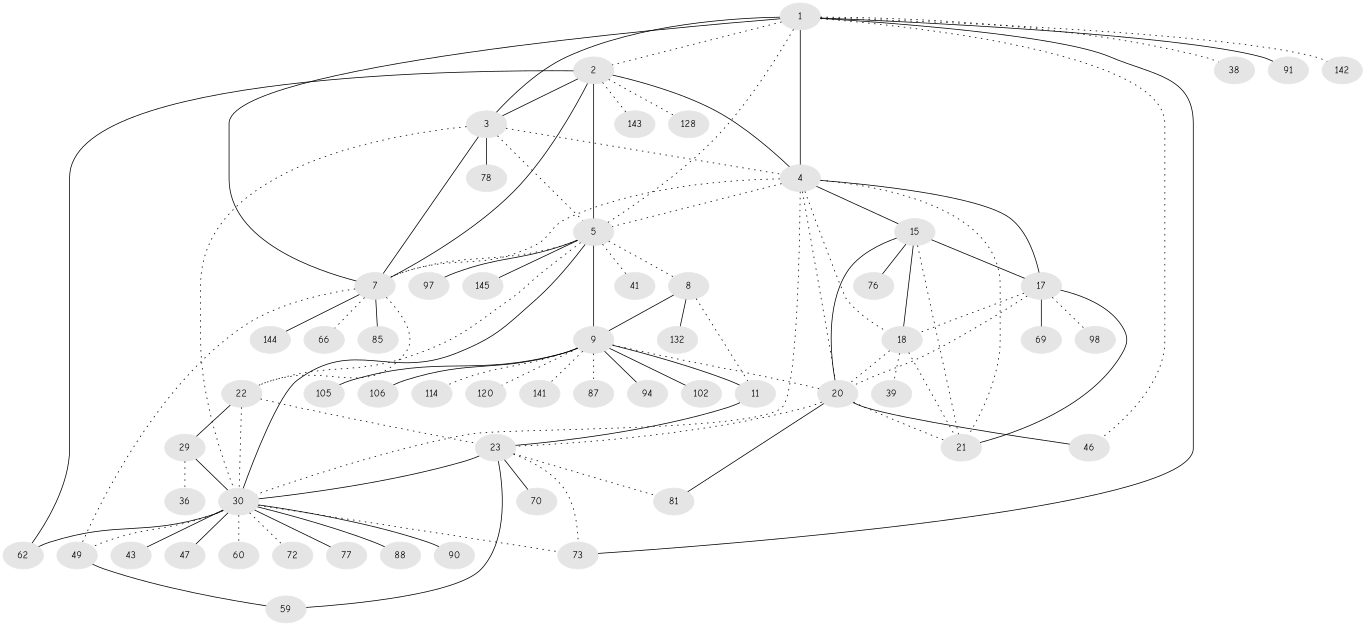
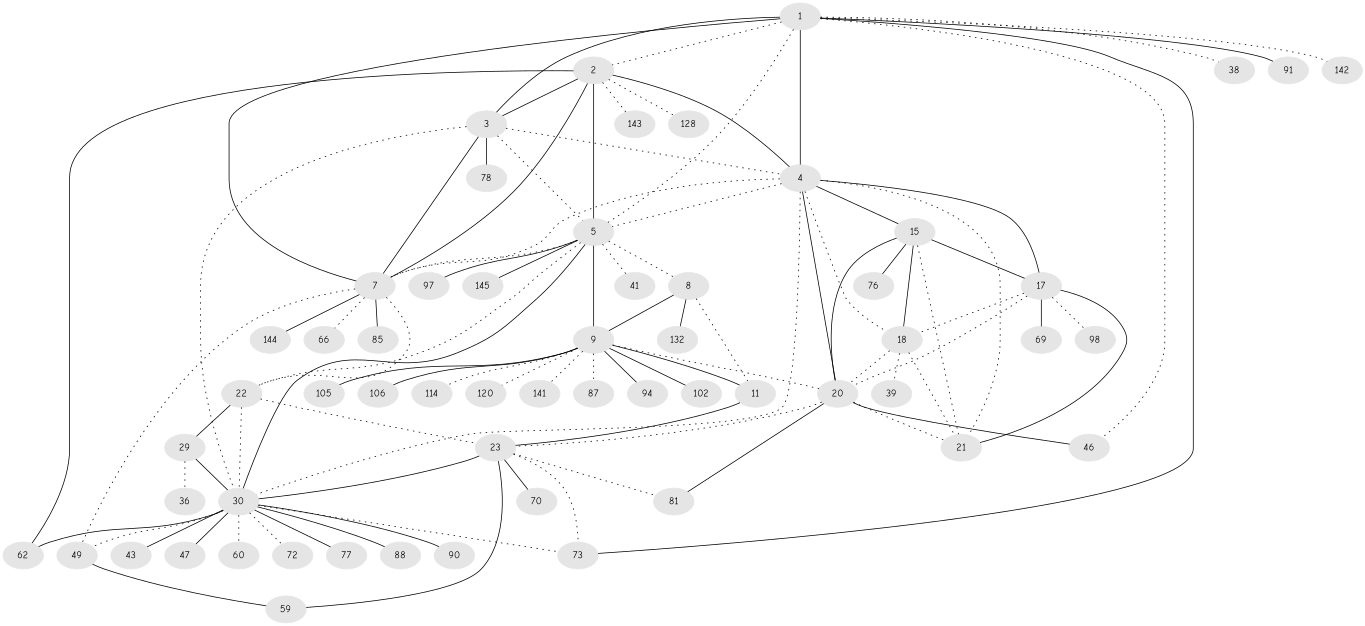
(819, 286) -> (819, 286)
